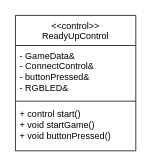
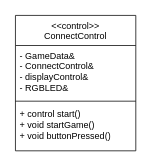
(75, 31) -> (75, 31)
(60, 72) -> (60, 72)
